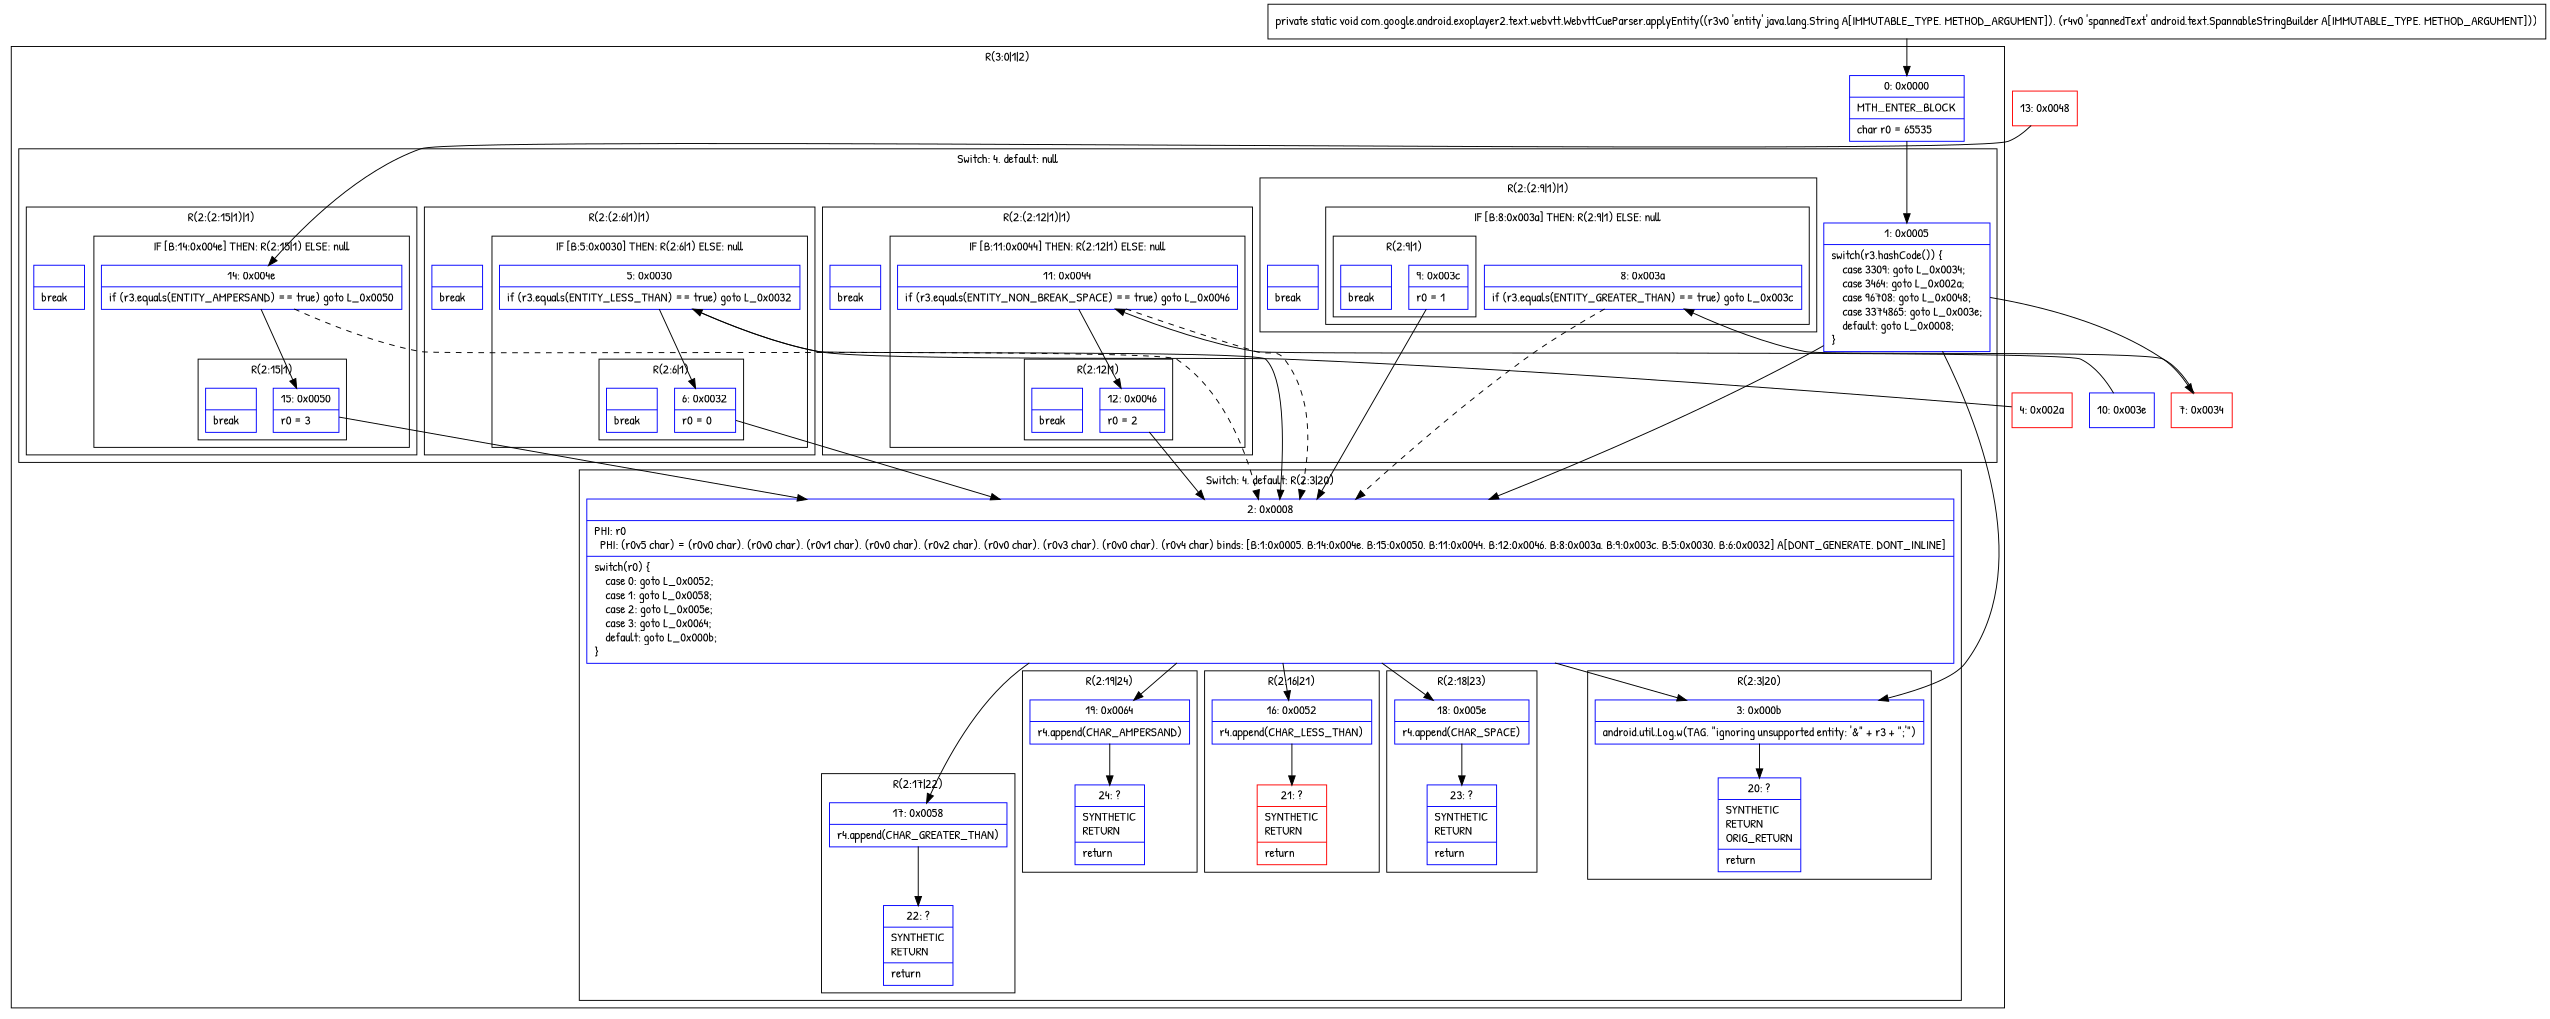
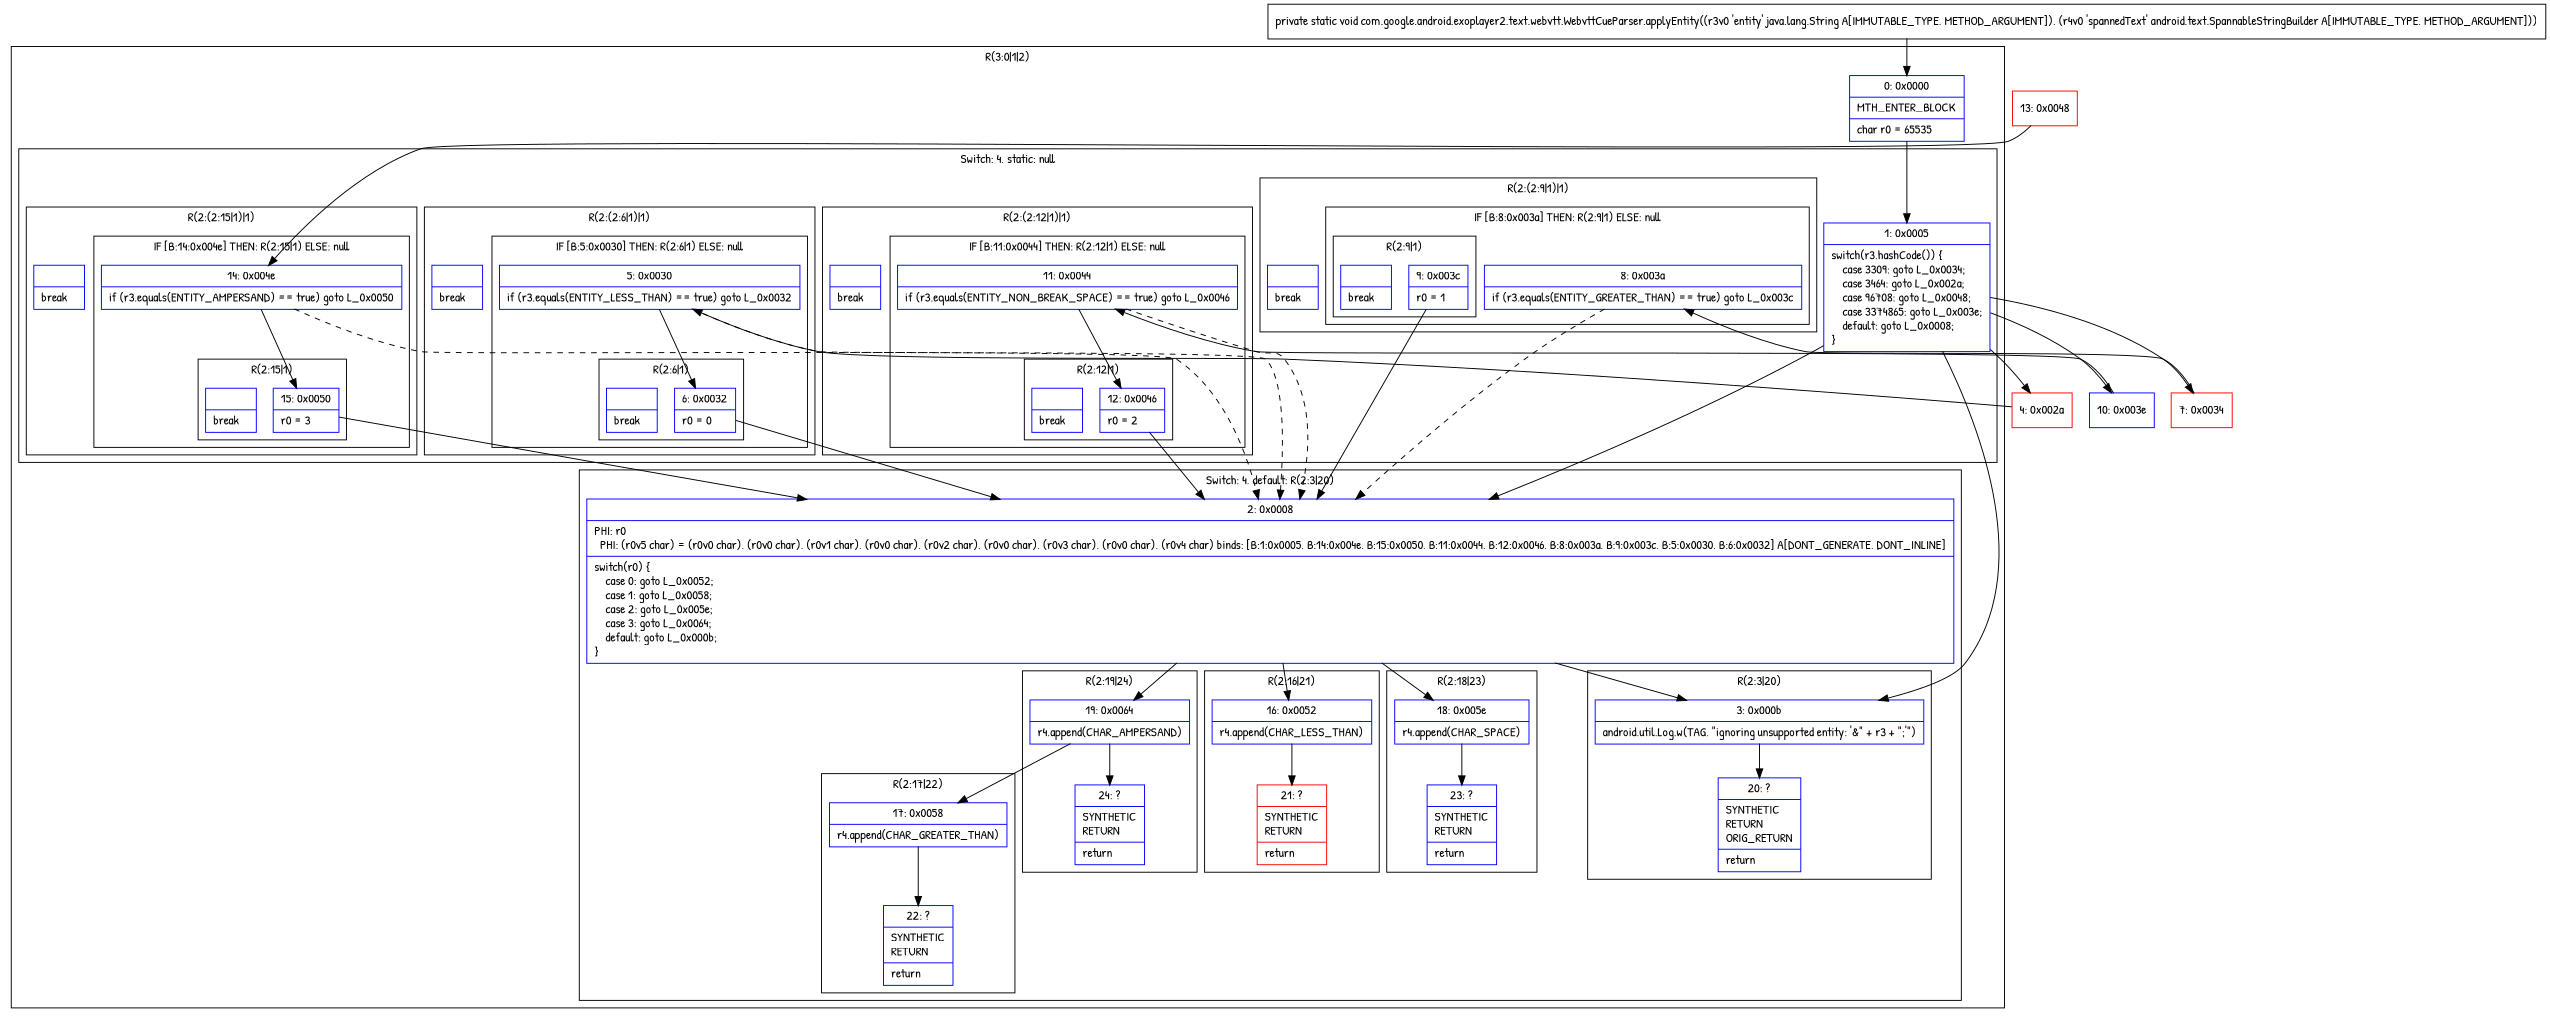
(1008, 160) -> (1008, 160)
none -> (2053, 342)
(1043, 353) -> (1043, 353)
none -> (2011, 369)
(972, 722) -> (1029, 766)
